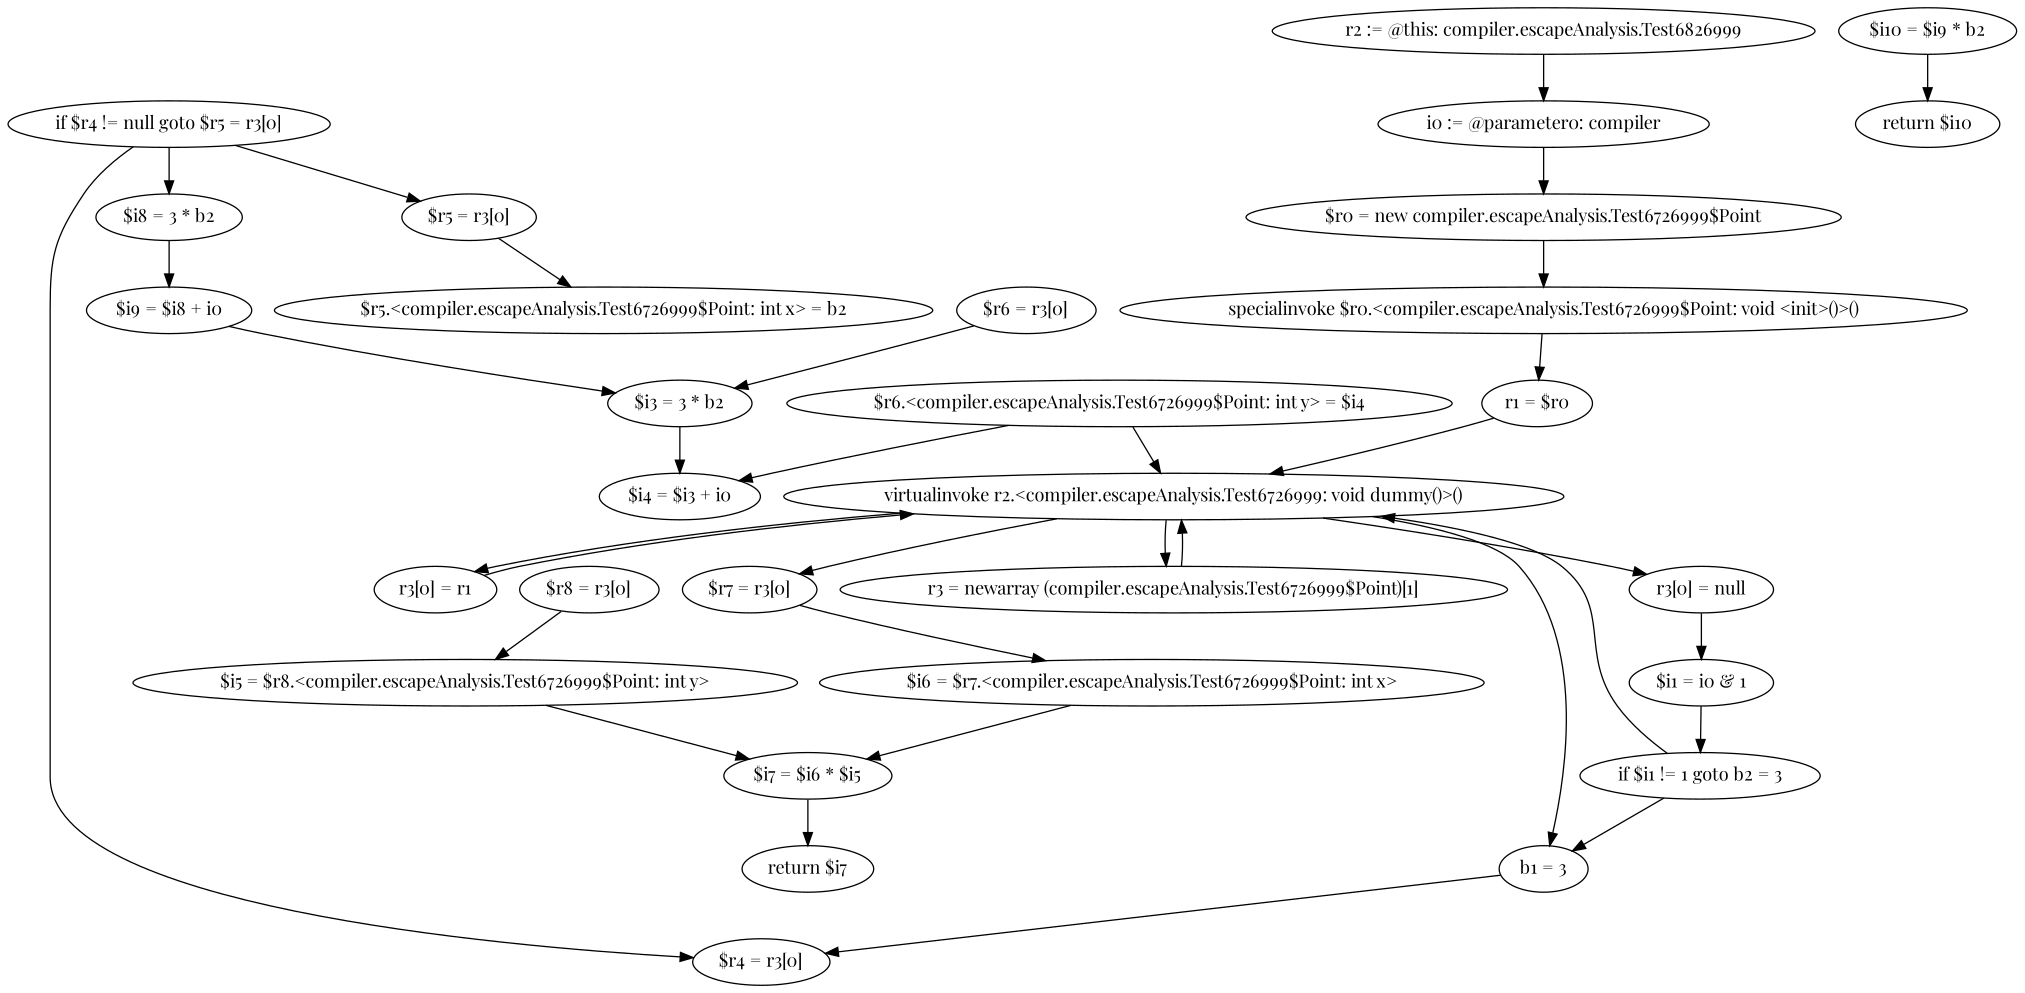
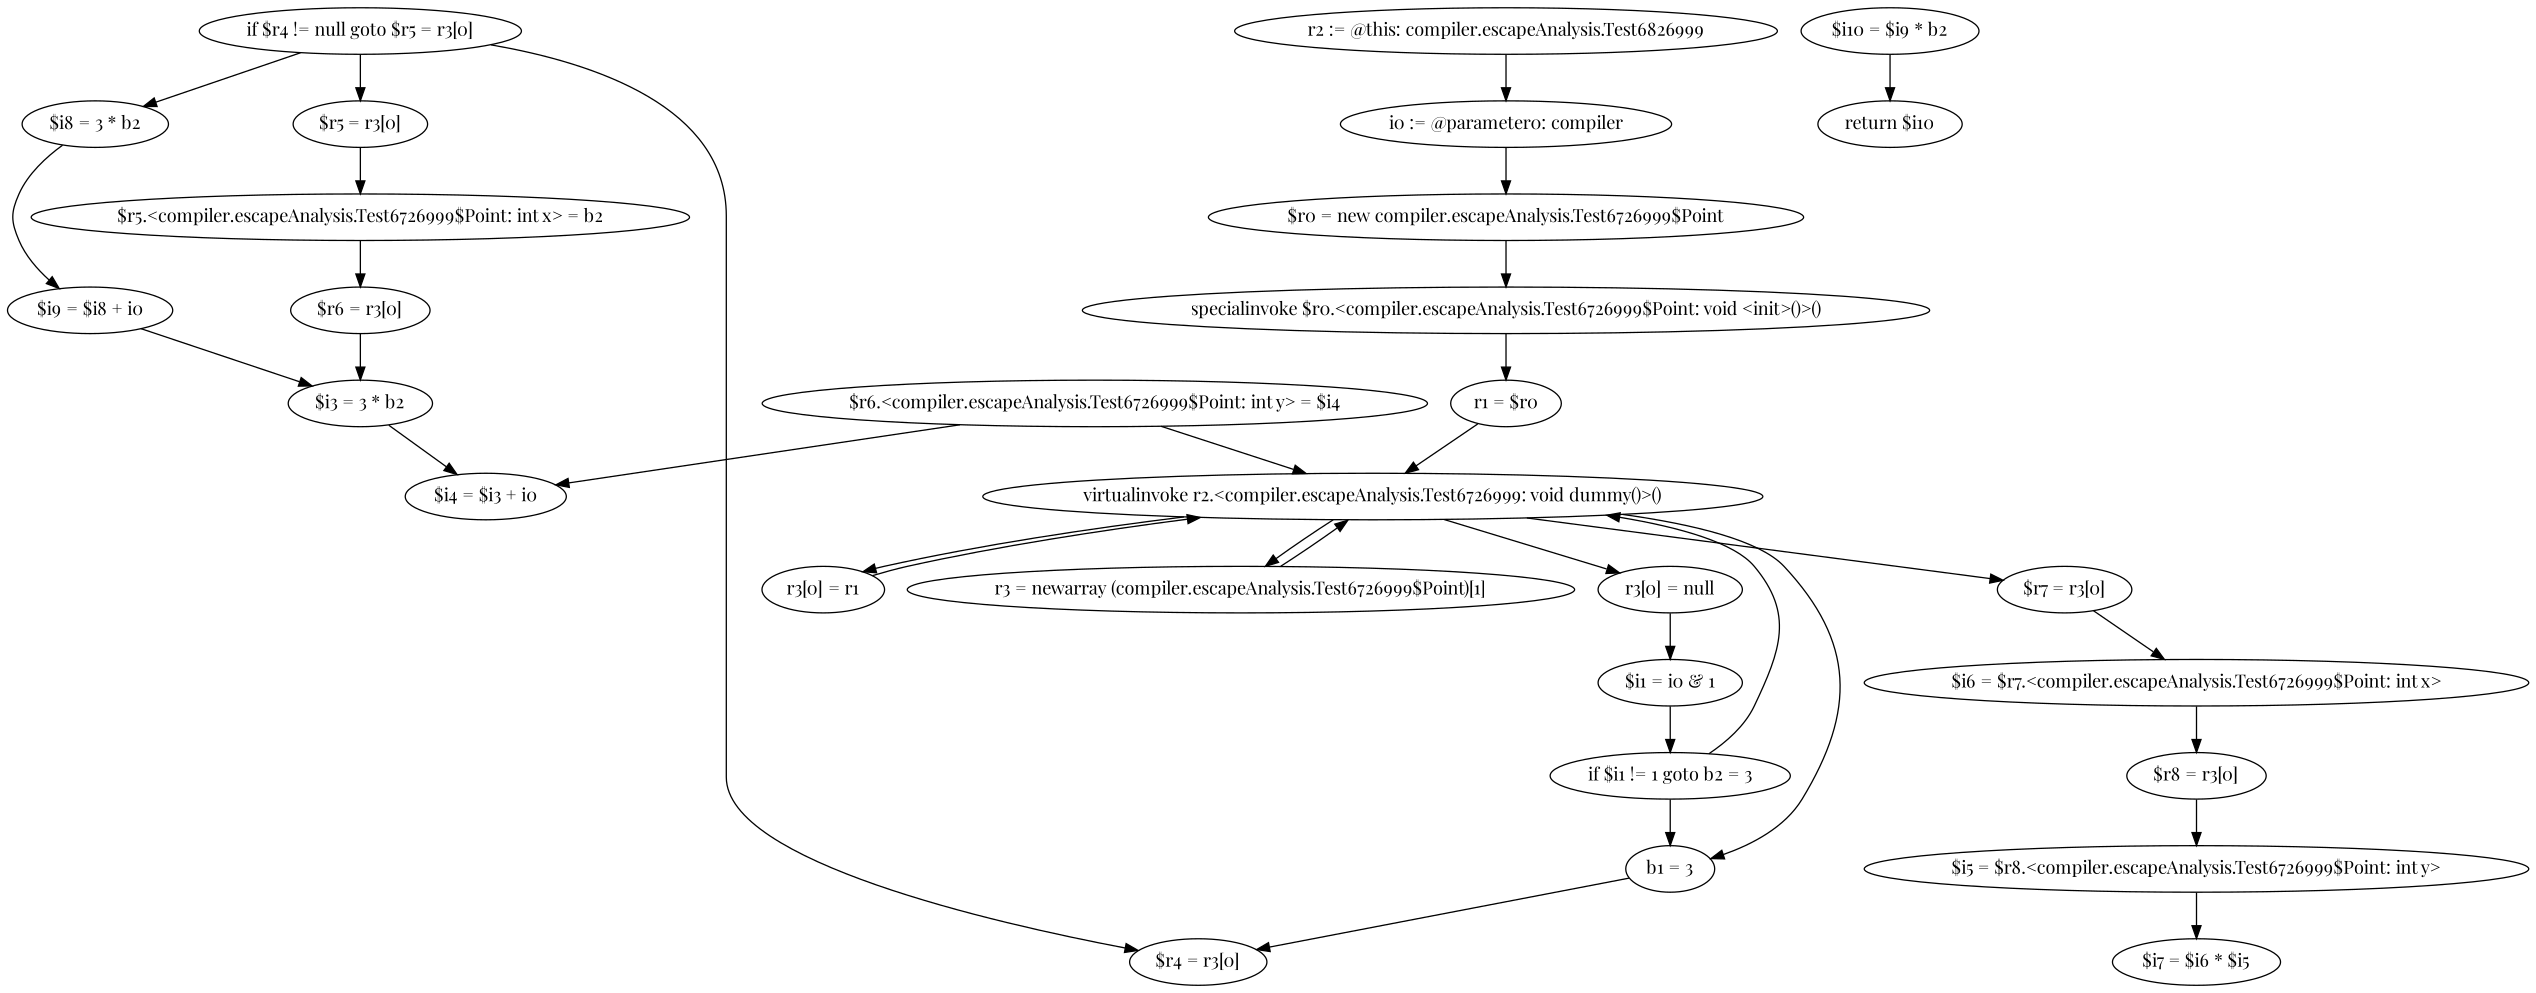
none -> (360, 257)
(975, 731) -> (2197, 723)
(808, 869) -> none
